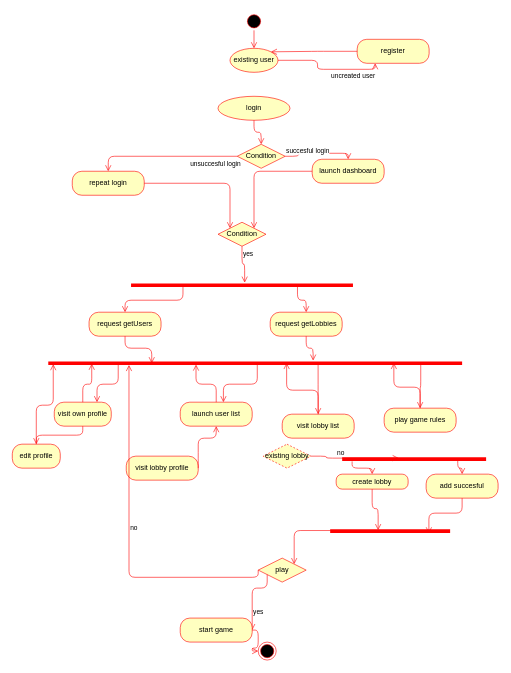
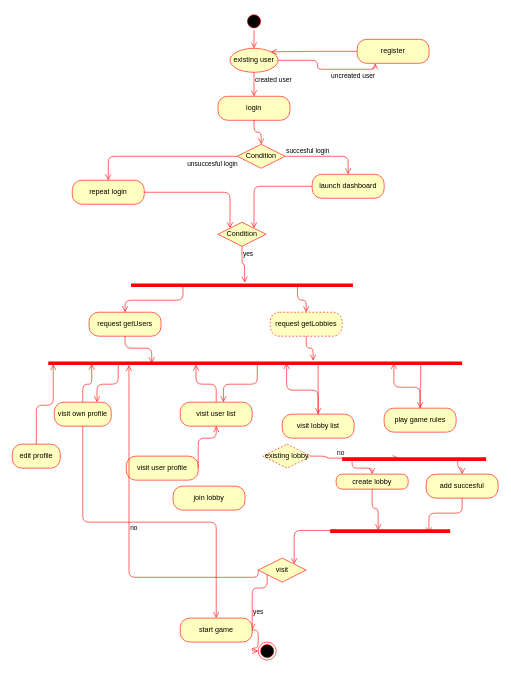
none -> (254, 88)
(254, 108) -> (254, 108)
(348, 171) -> (348, 186)
(108, 183) -> (108, 192)
(306, 324) -> (306, 324)
(216, 414) -> (216, 414)
(63, 435) -> (151, 522)
(162, 468) -> (162, 468)
none -> (209, 498)
(282, 570) -> (282, 570)
